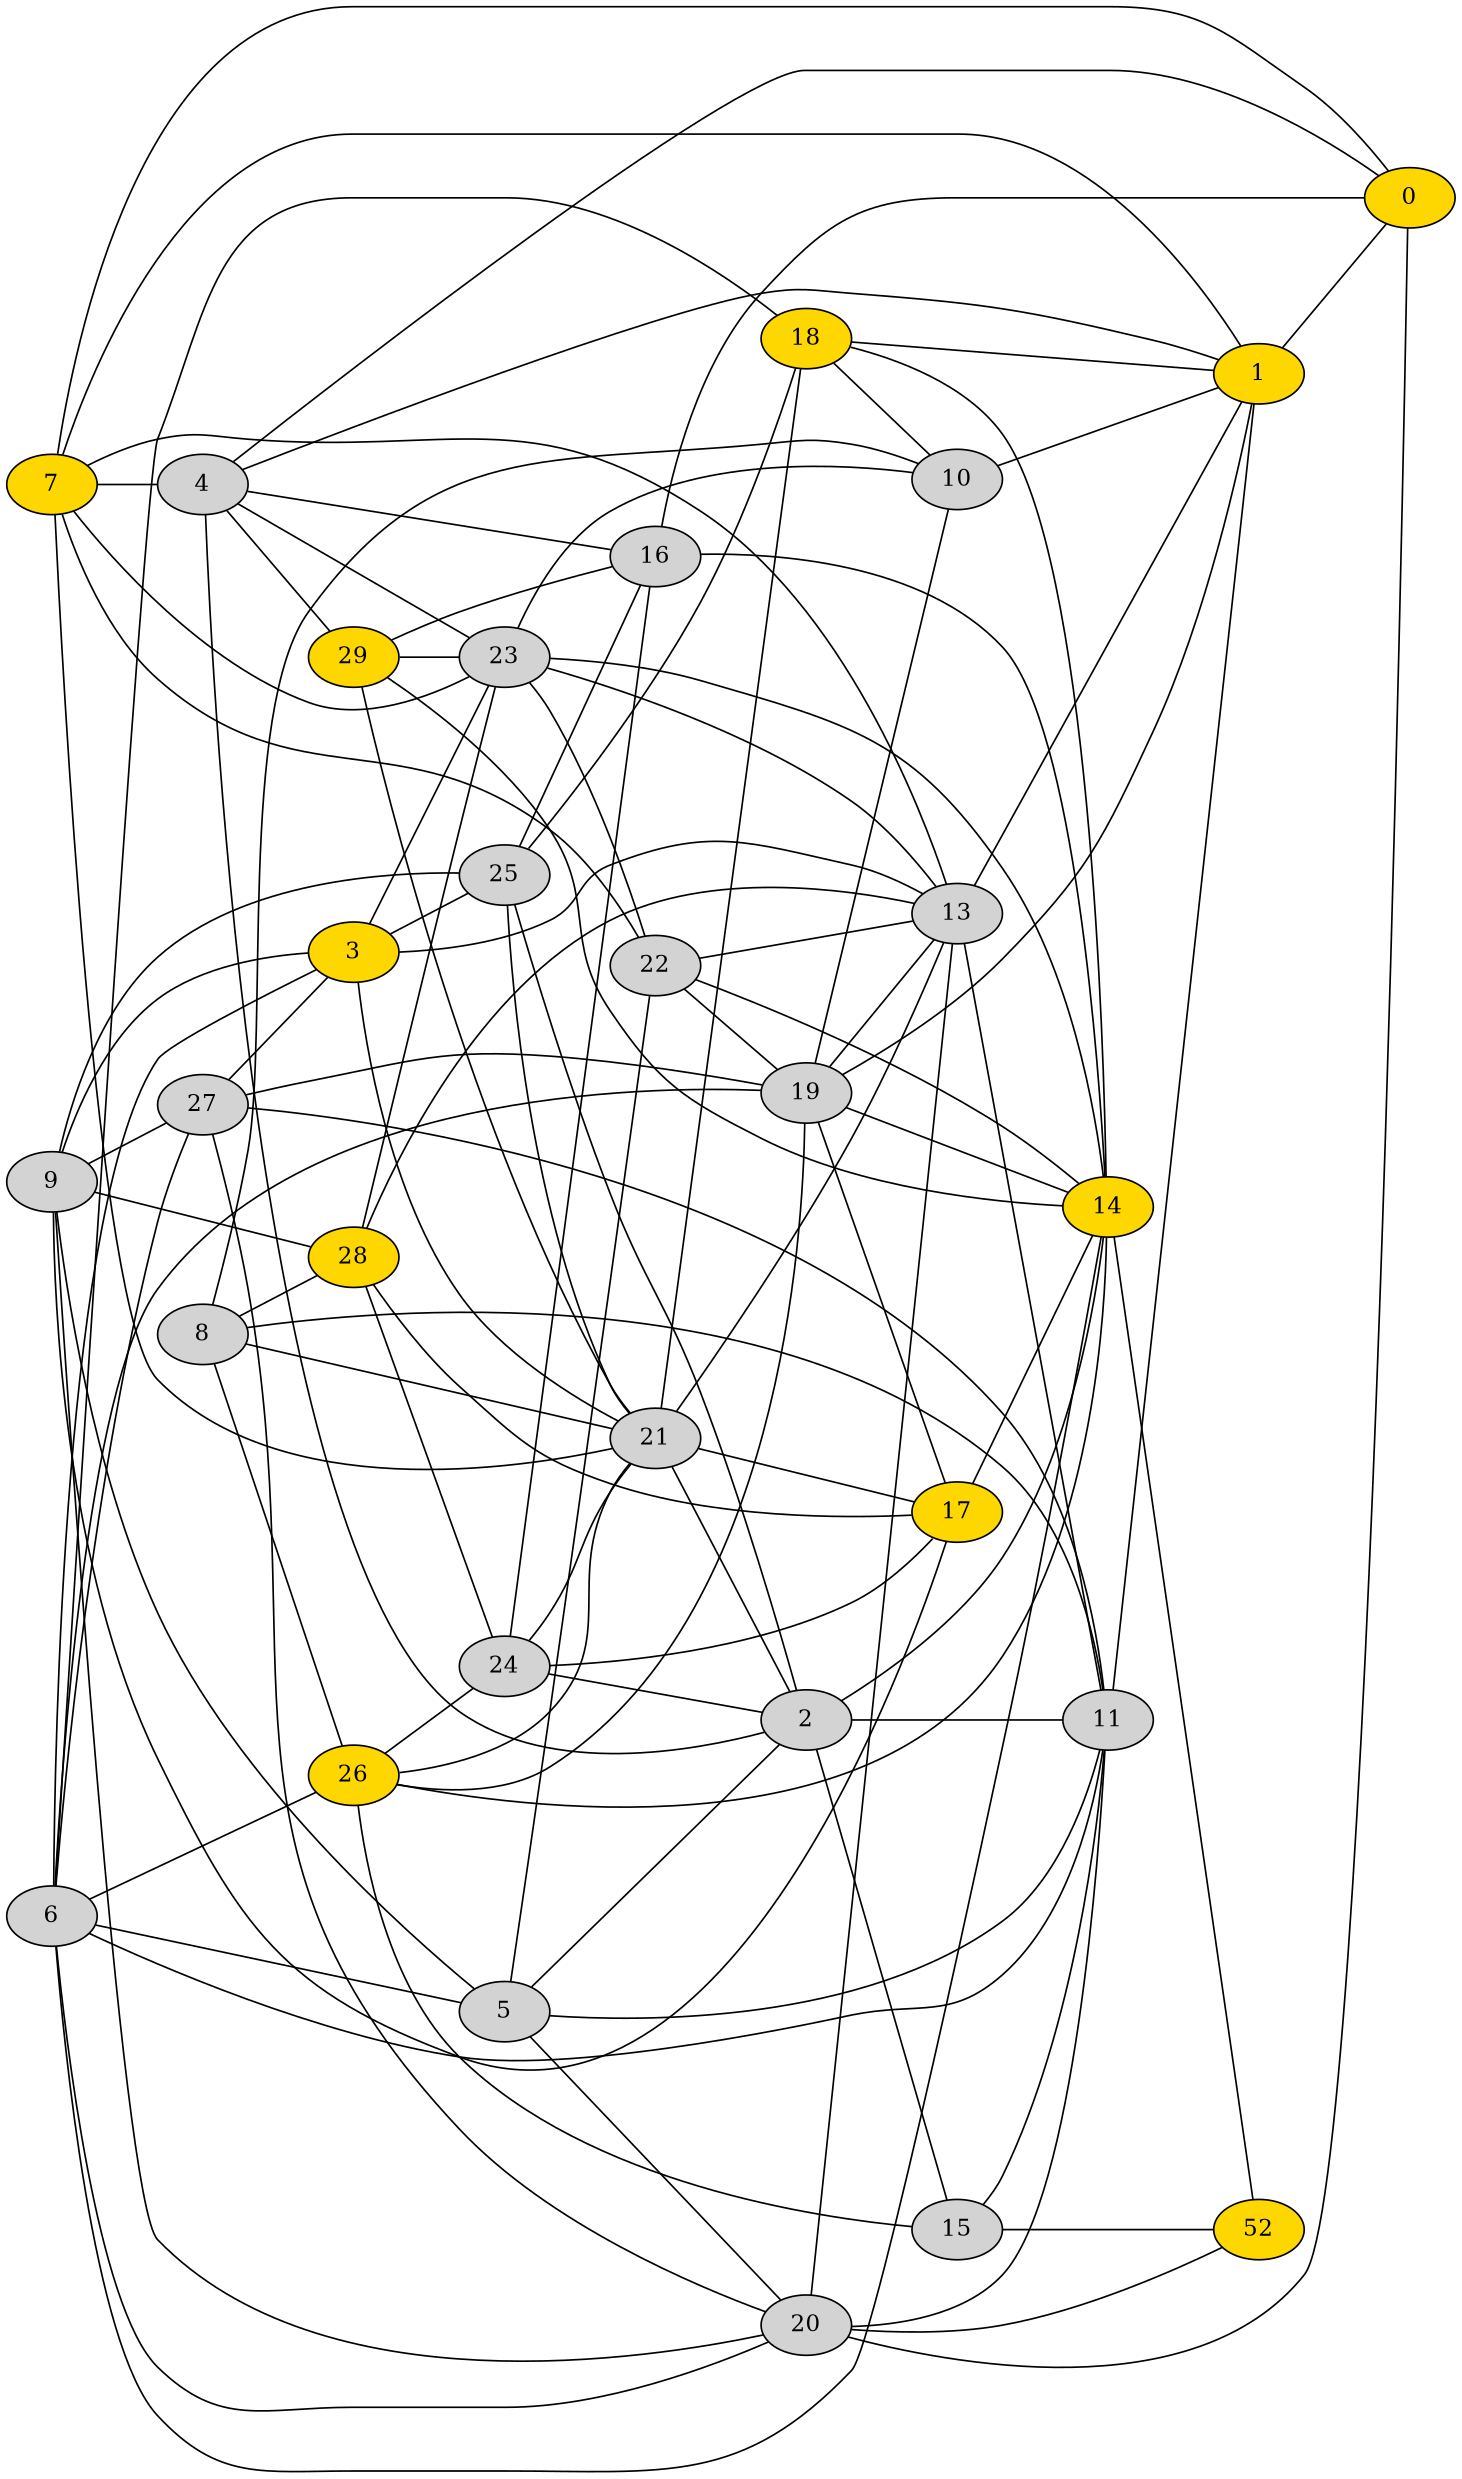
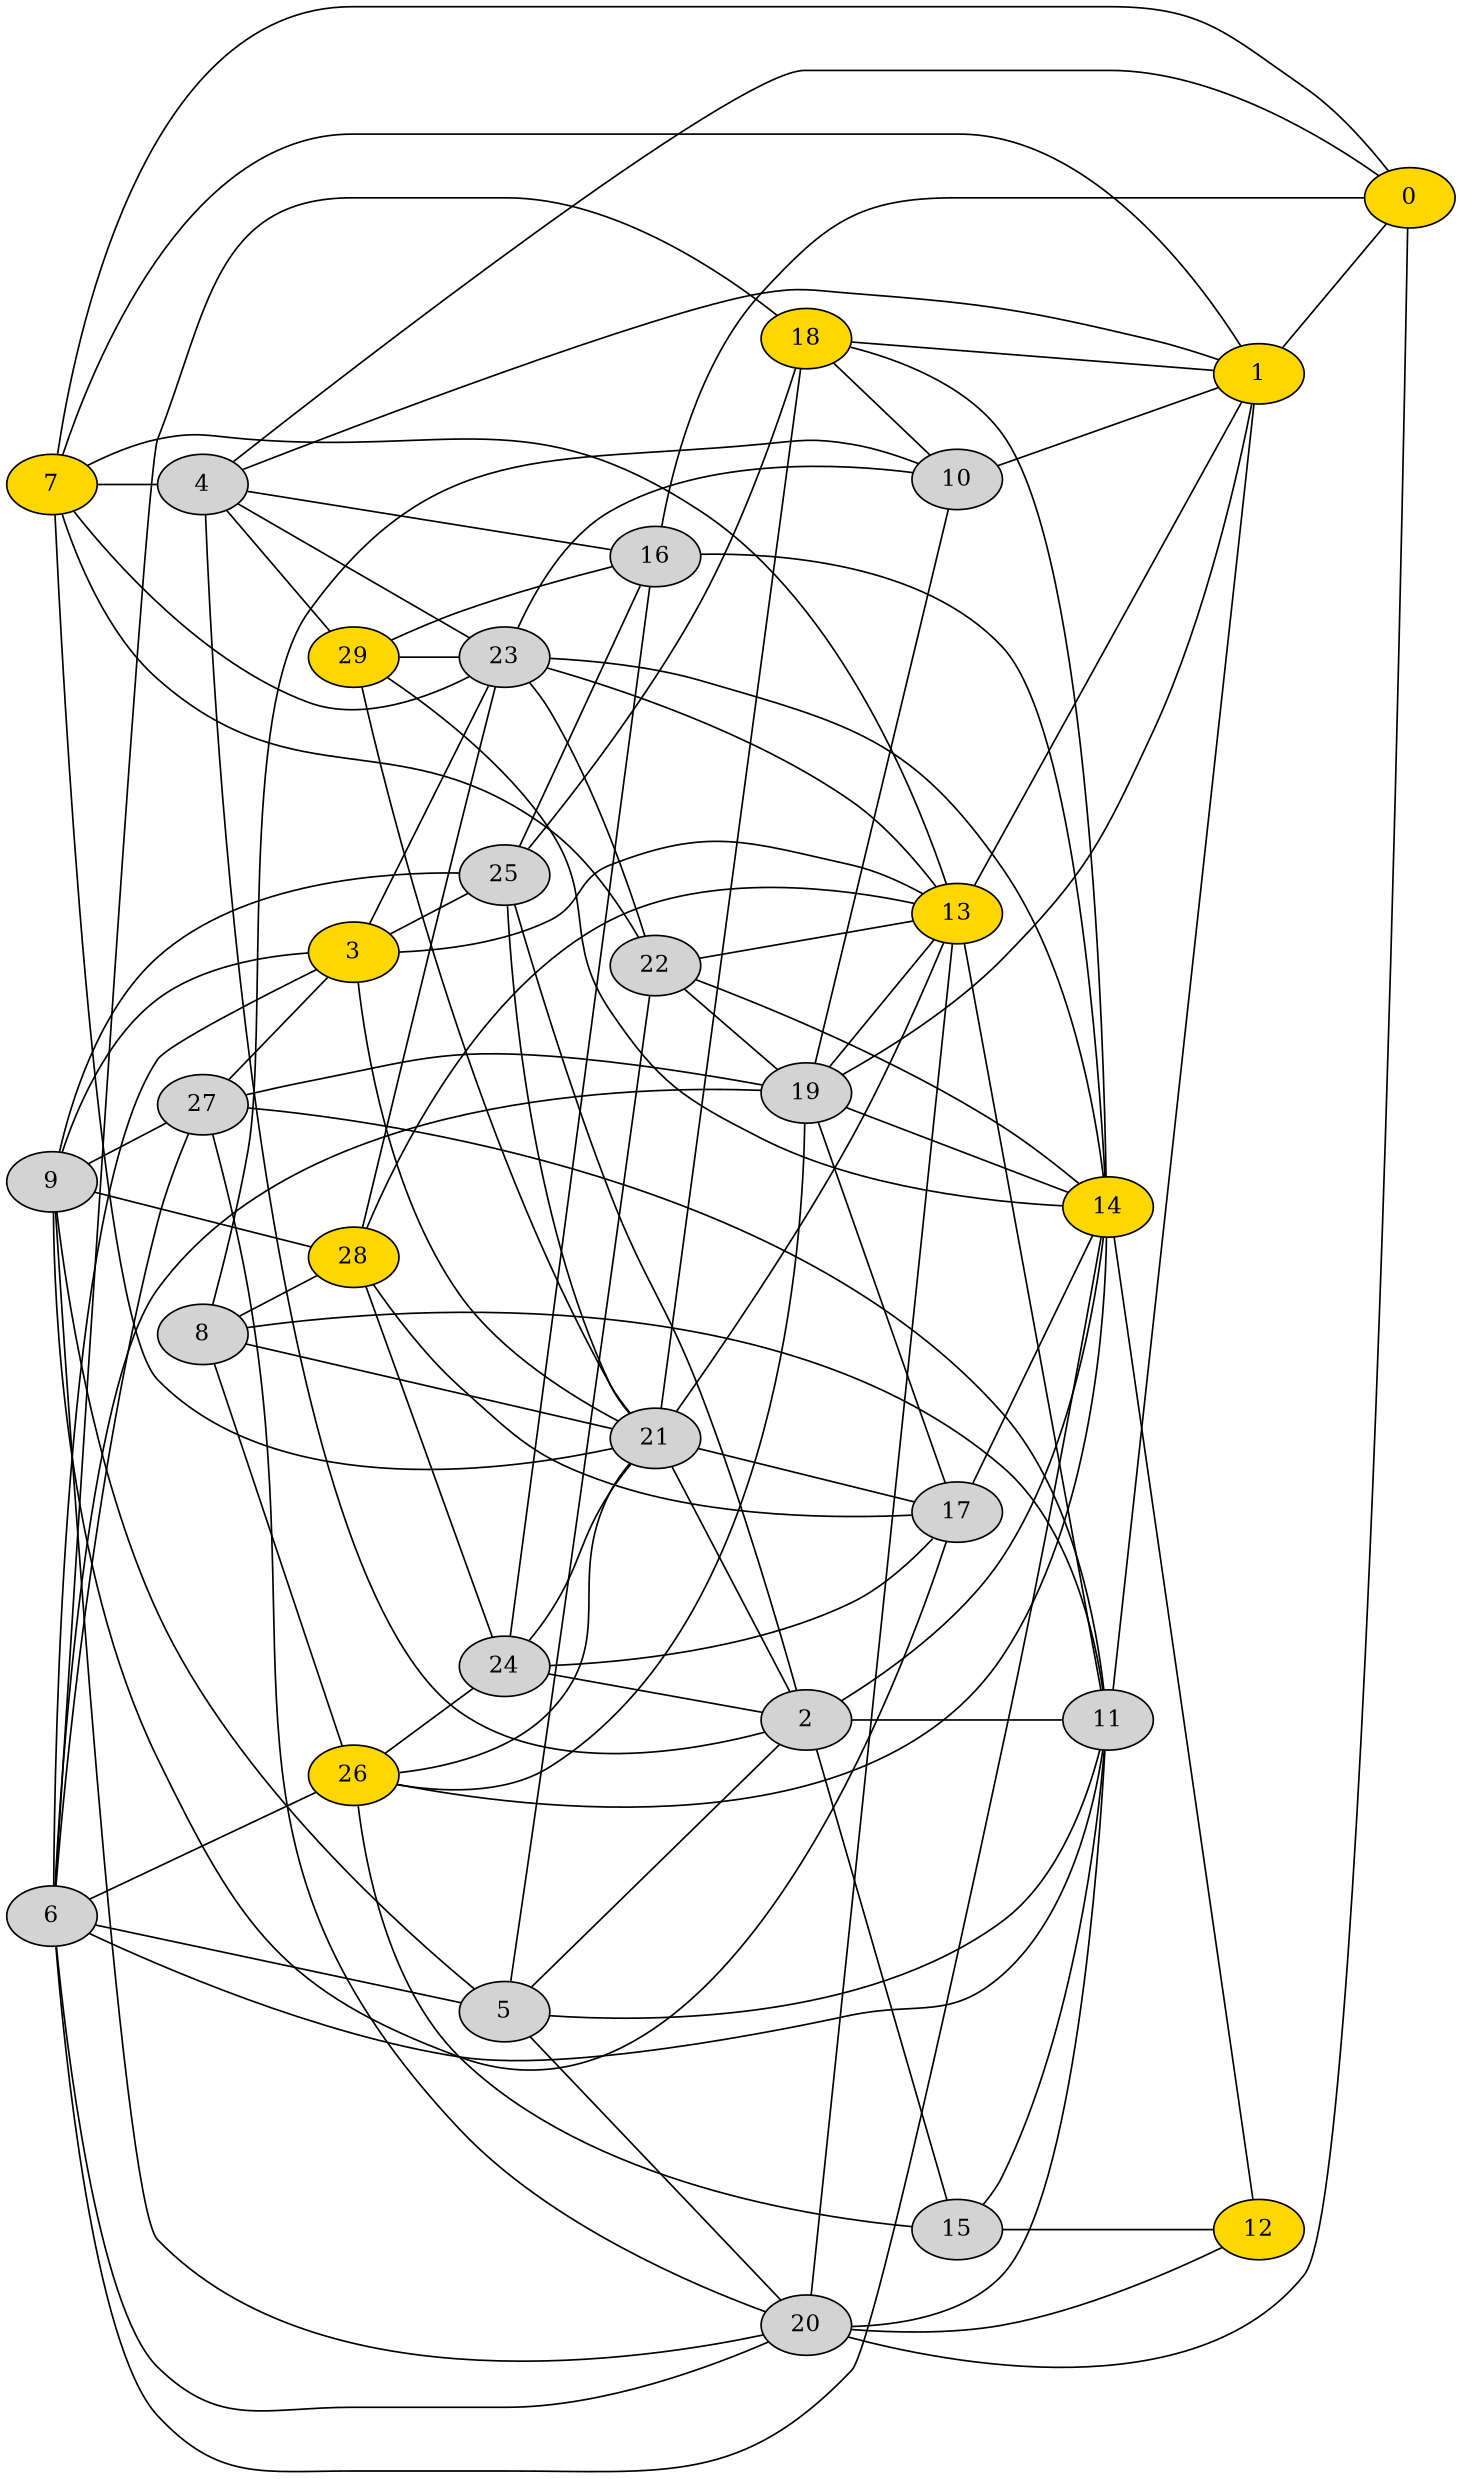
(957, 914) -> (957, 914)
(957, 1512) -> (957, 1512)
(1259, 2230) -> (1259, 2230)
